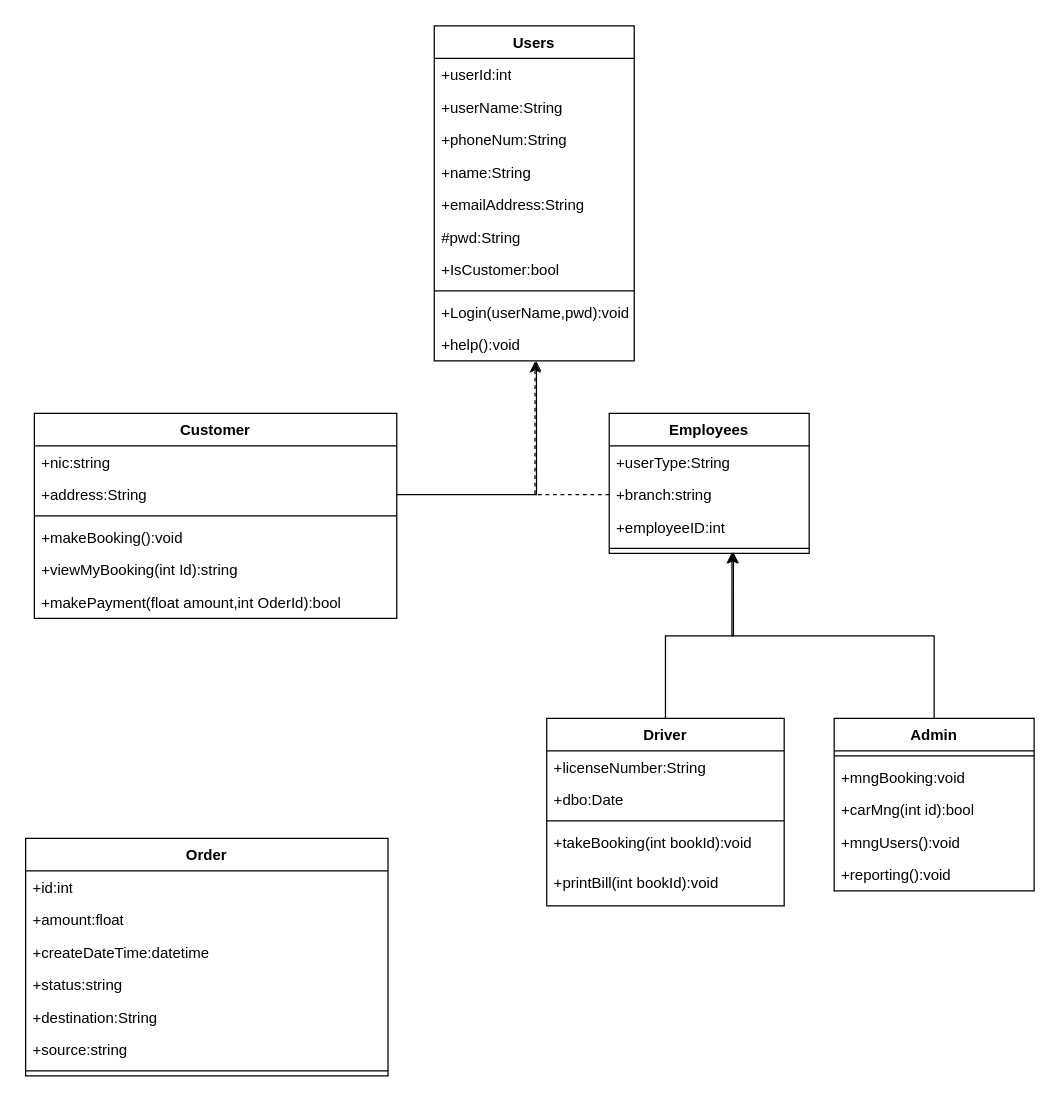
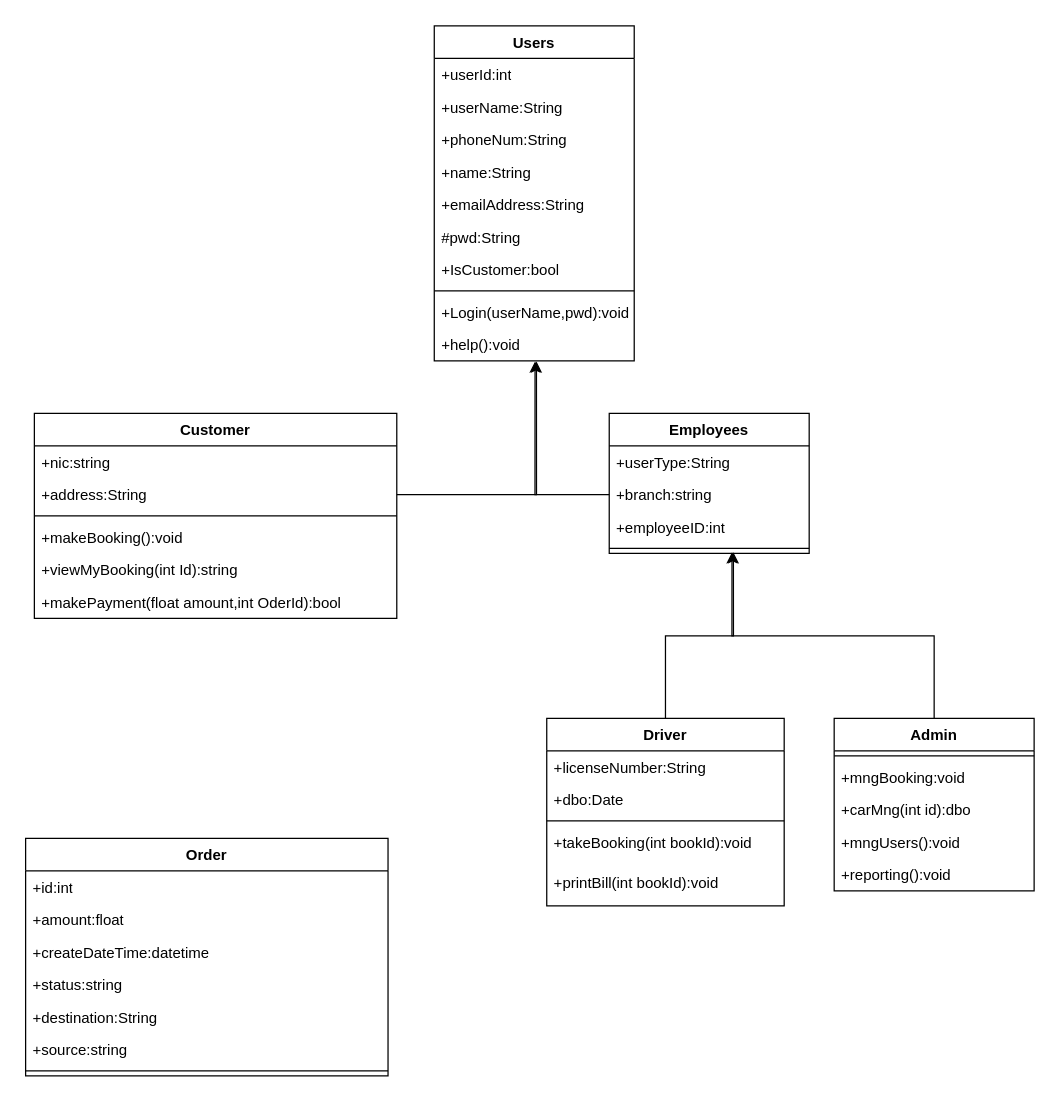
(537, 432) -> (537, 432)
(572, 494) -> (572, 494)
(916, 811) -> (914, 811)
